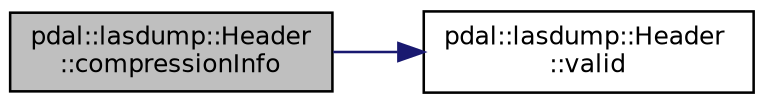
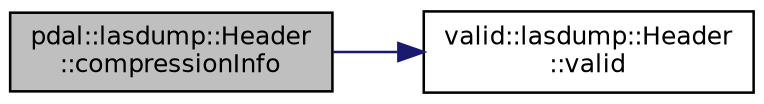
(589, 52) -> (589, 52)
